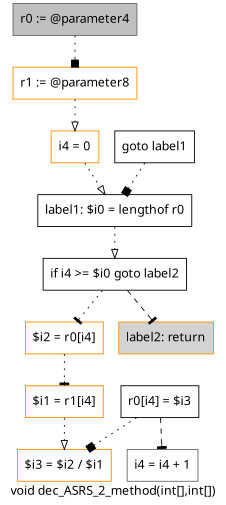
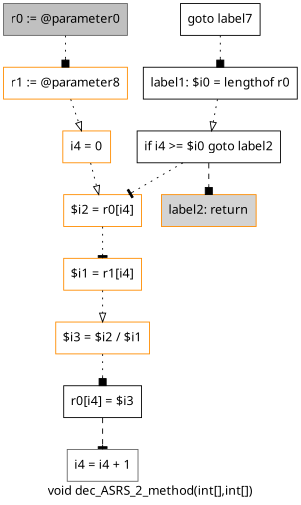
(75, 19) -> (65, 19)
(155, 147) -> (220, 19)
(92, 175) -> (94, 174)
(139, 304) -> (209, 174)
(116, 431) -> (103, 365)
